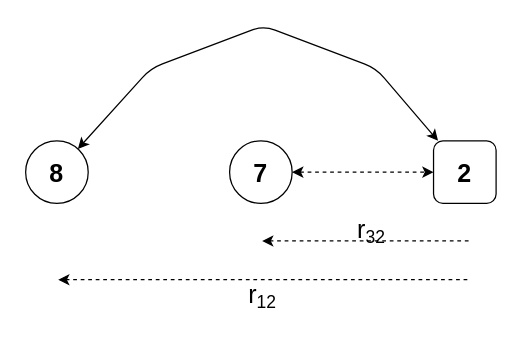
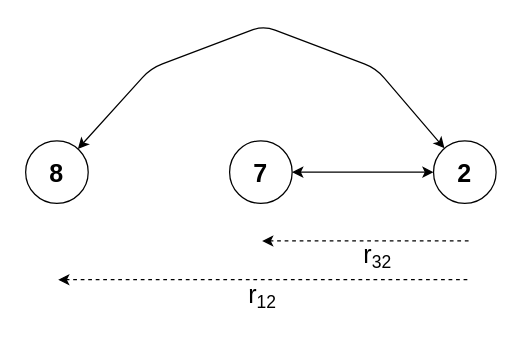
(363, 172) -> (363, 172)
(464, 172) -> (464, 172)
(371, 230) -> (377, 255)
